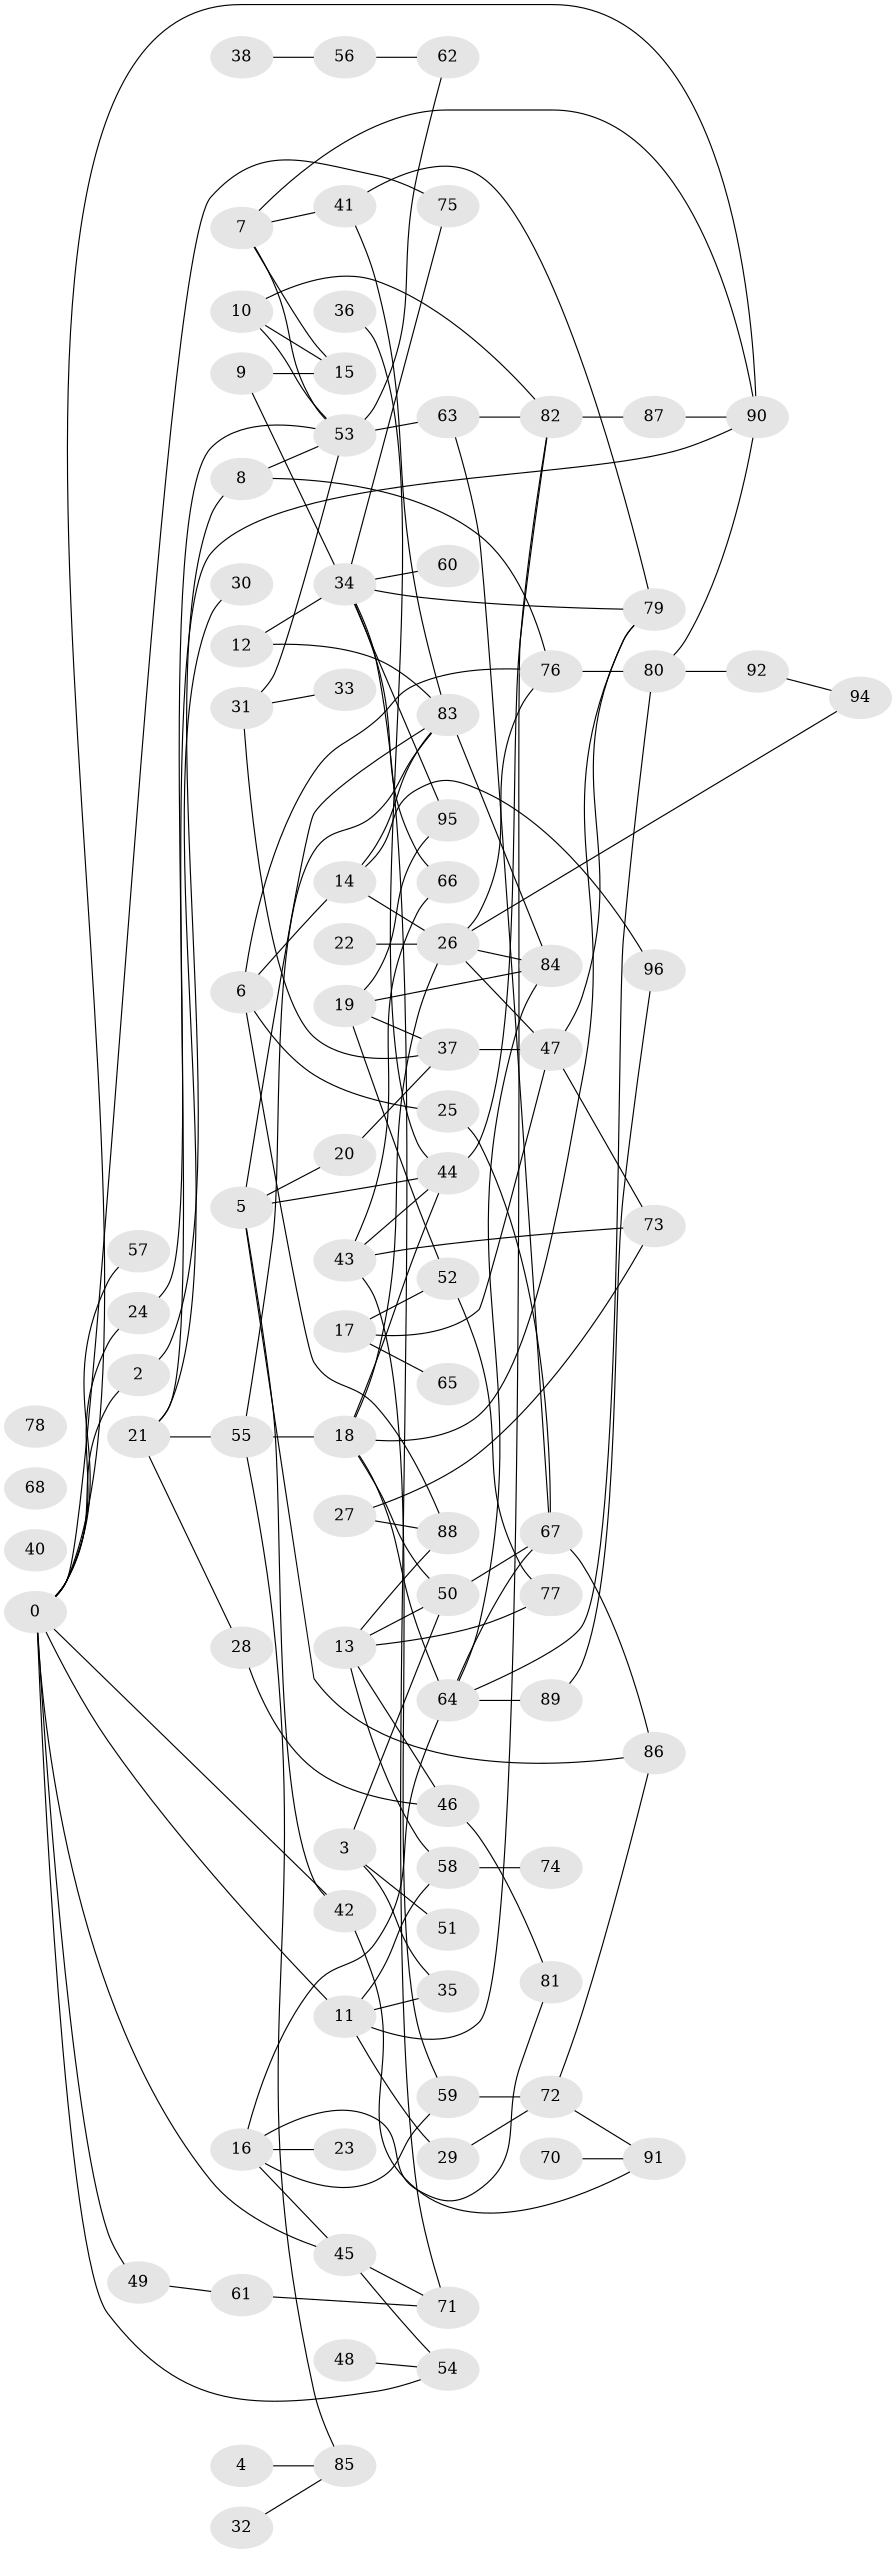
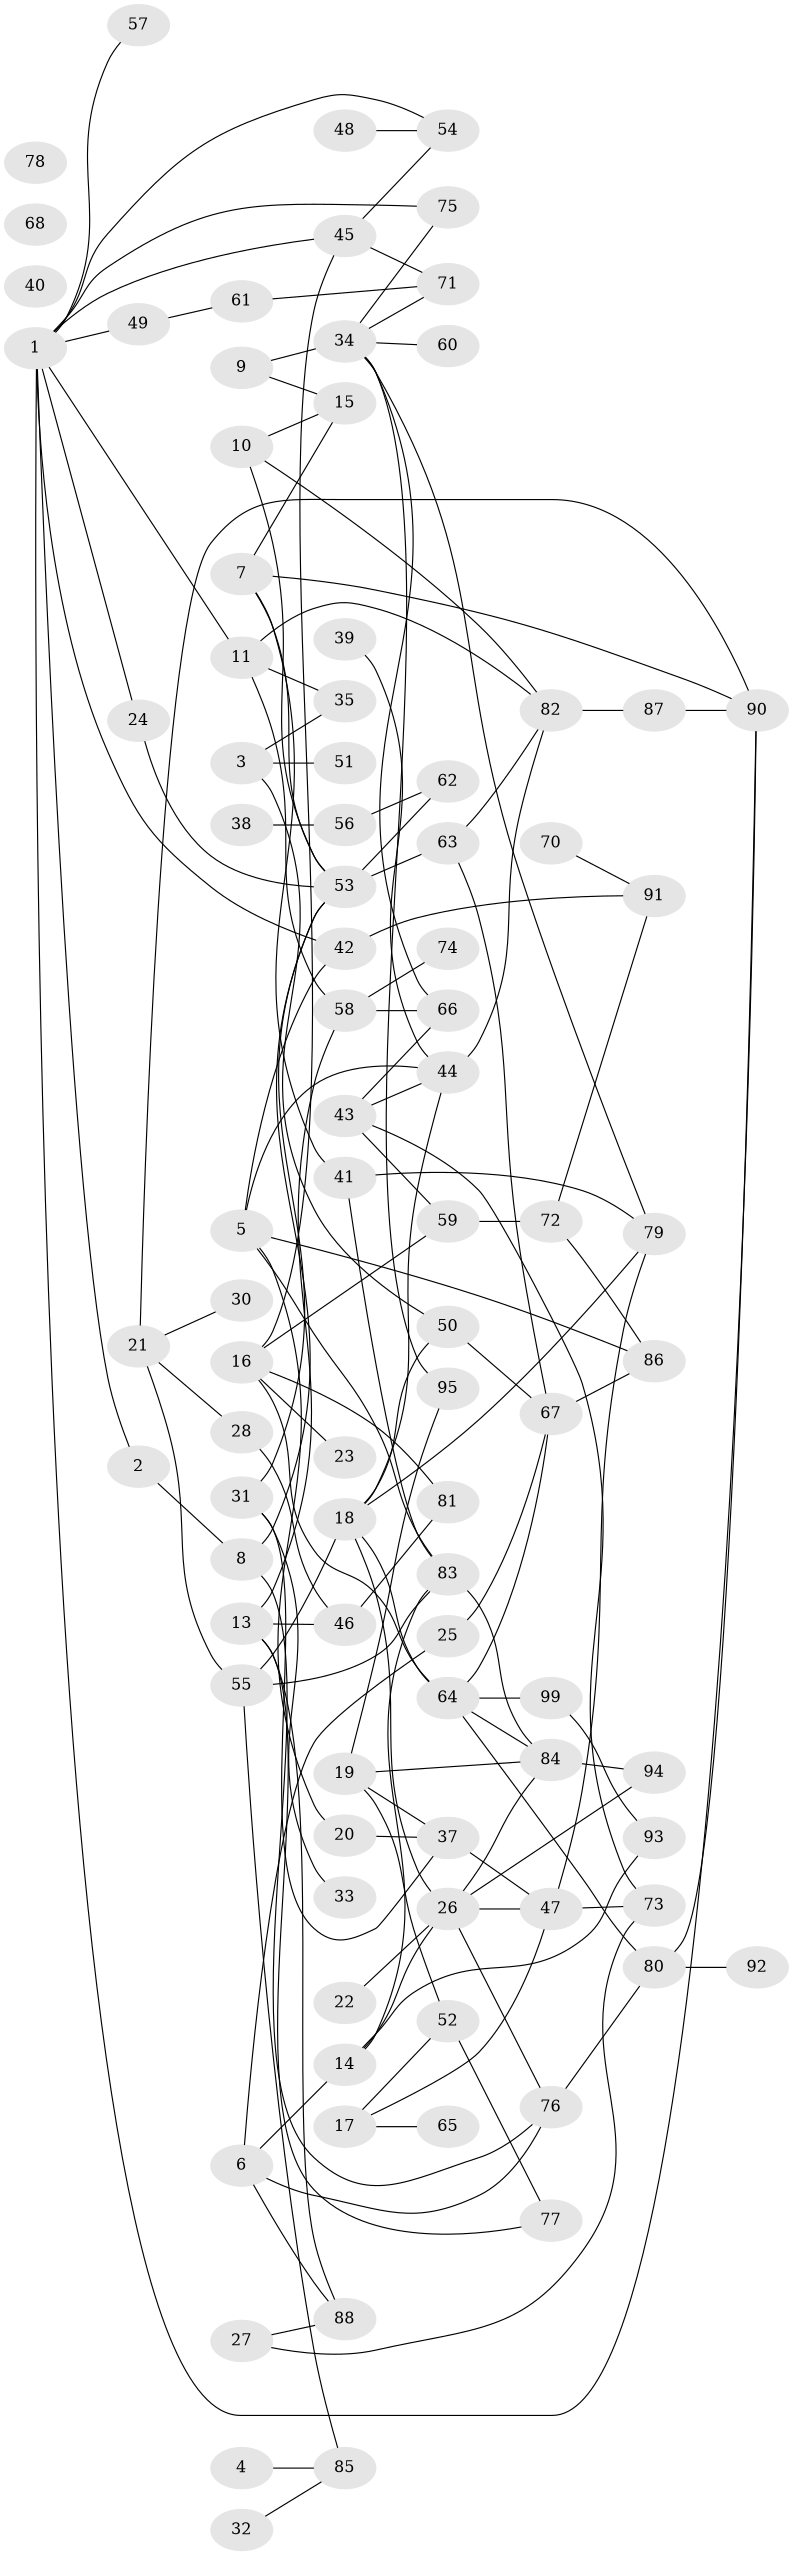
(345, 312) -> (345, 639)
(242, 646) -> none
(809, 685) -> (611, 1767)
(654, 971) -> (654, 1838)
none -> (397, 1011)
(36, 1612) -> (36, 348)
(394, 1623) -> none
(551, 1700) -> (551, 1698)
(448, 2159) -> none
